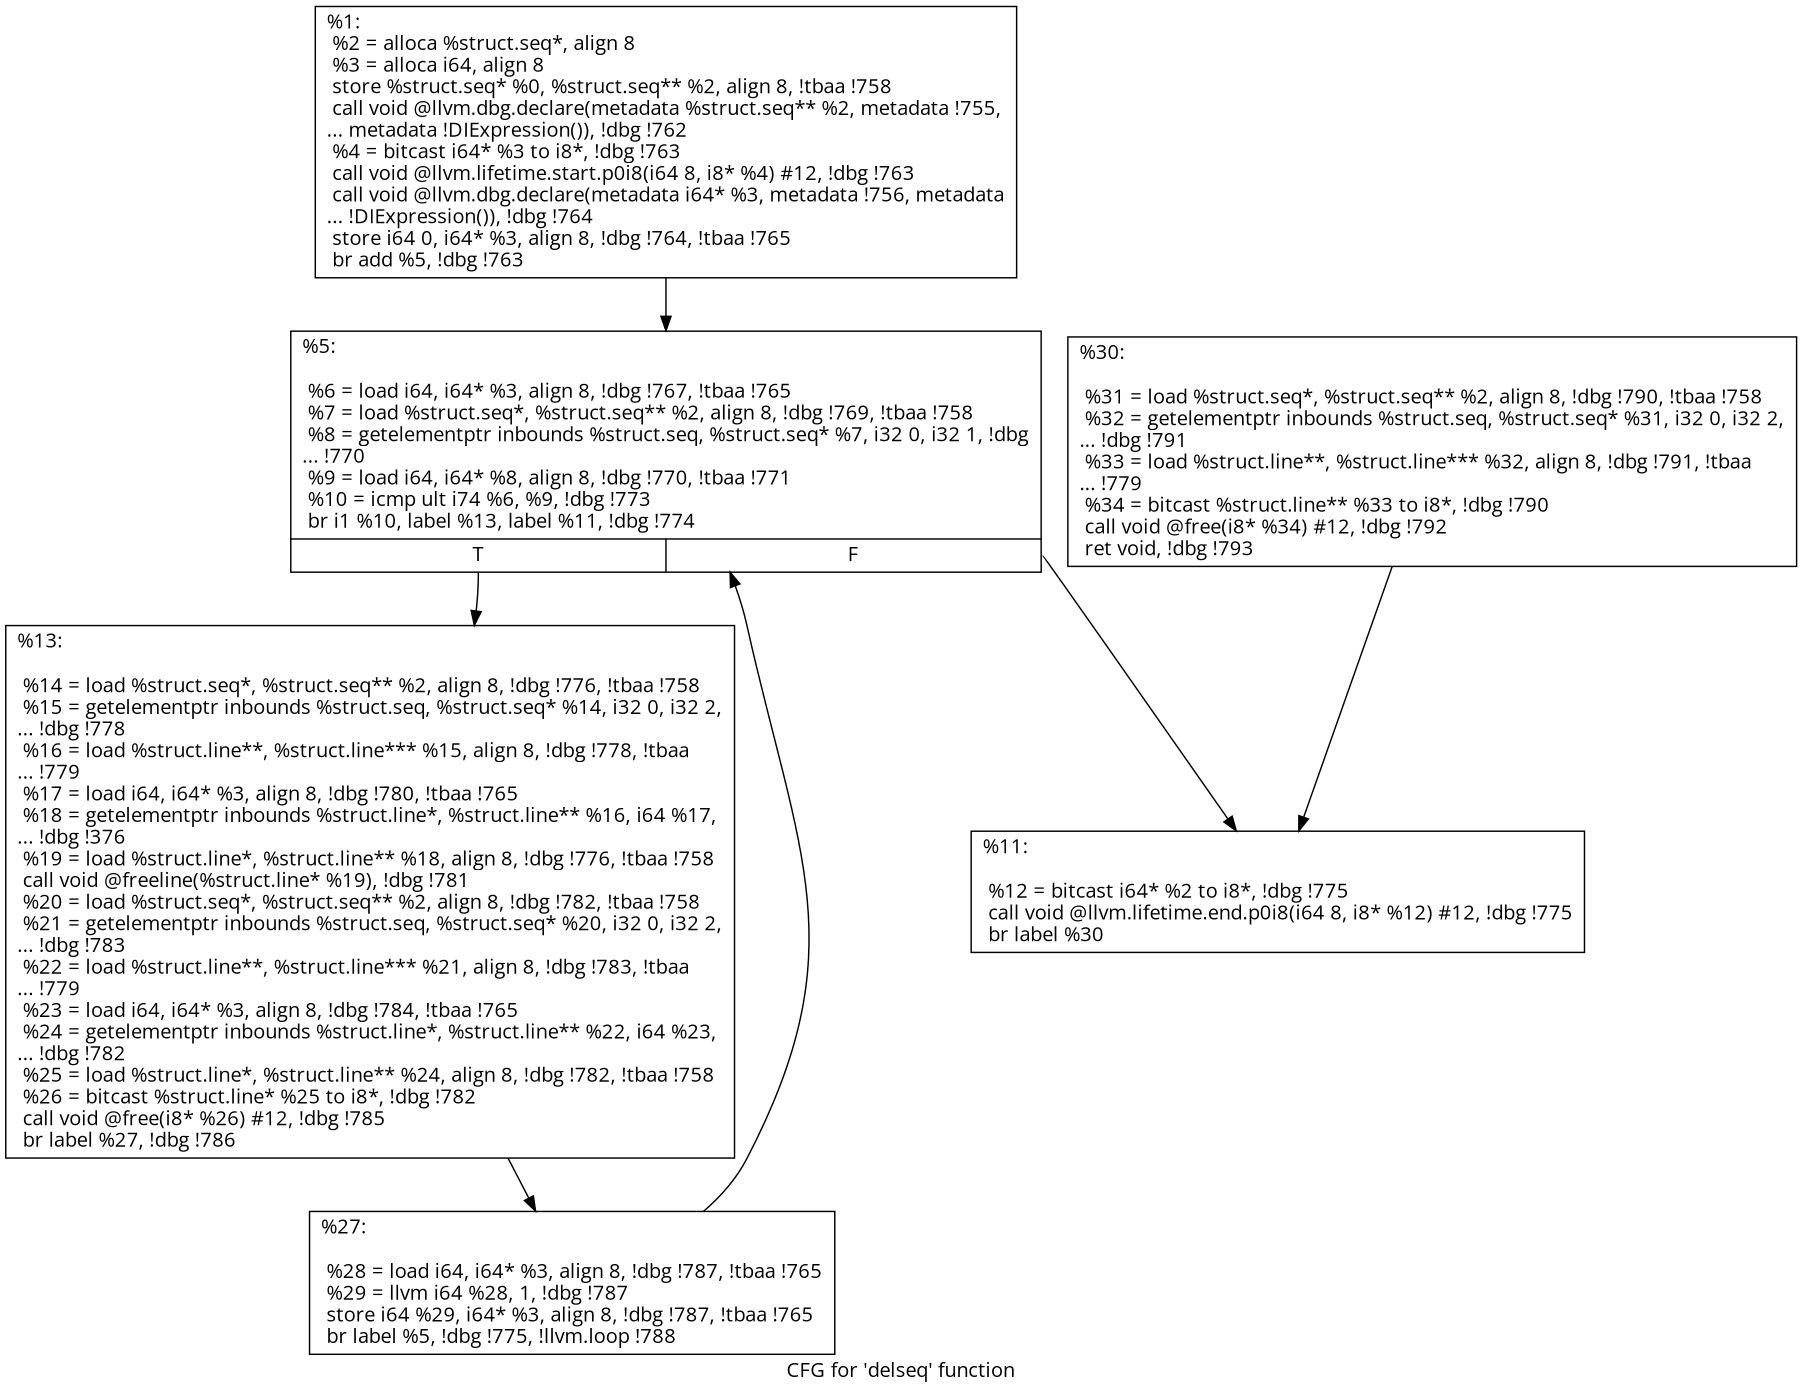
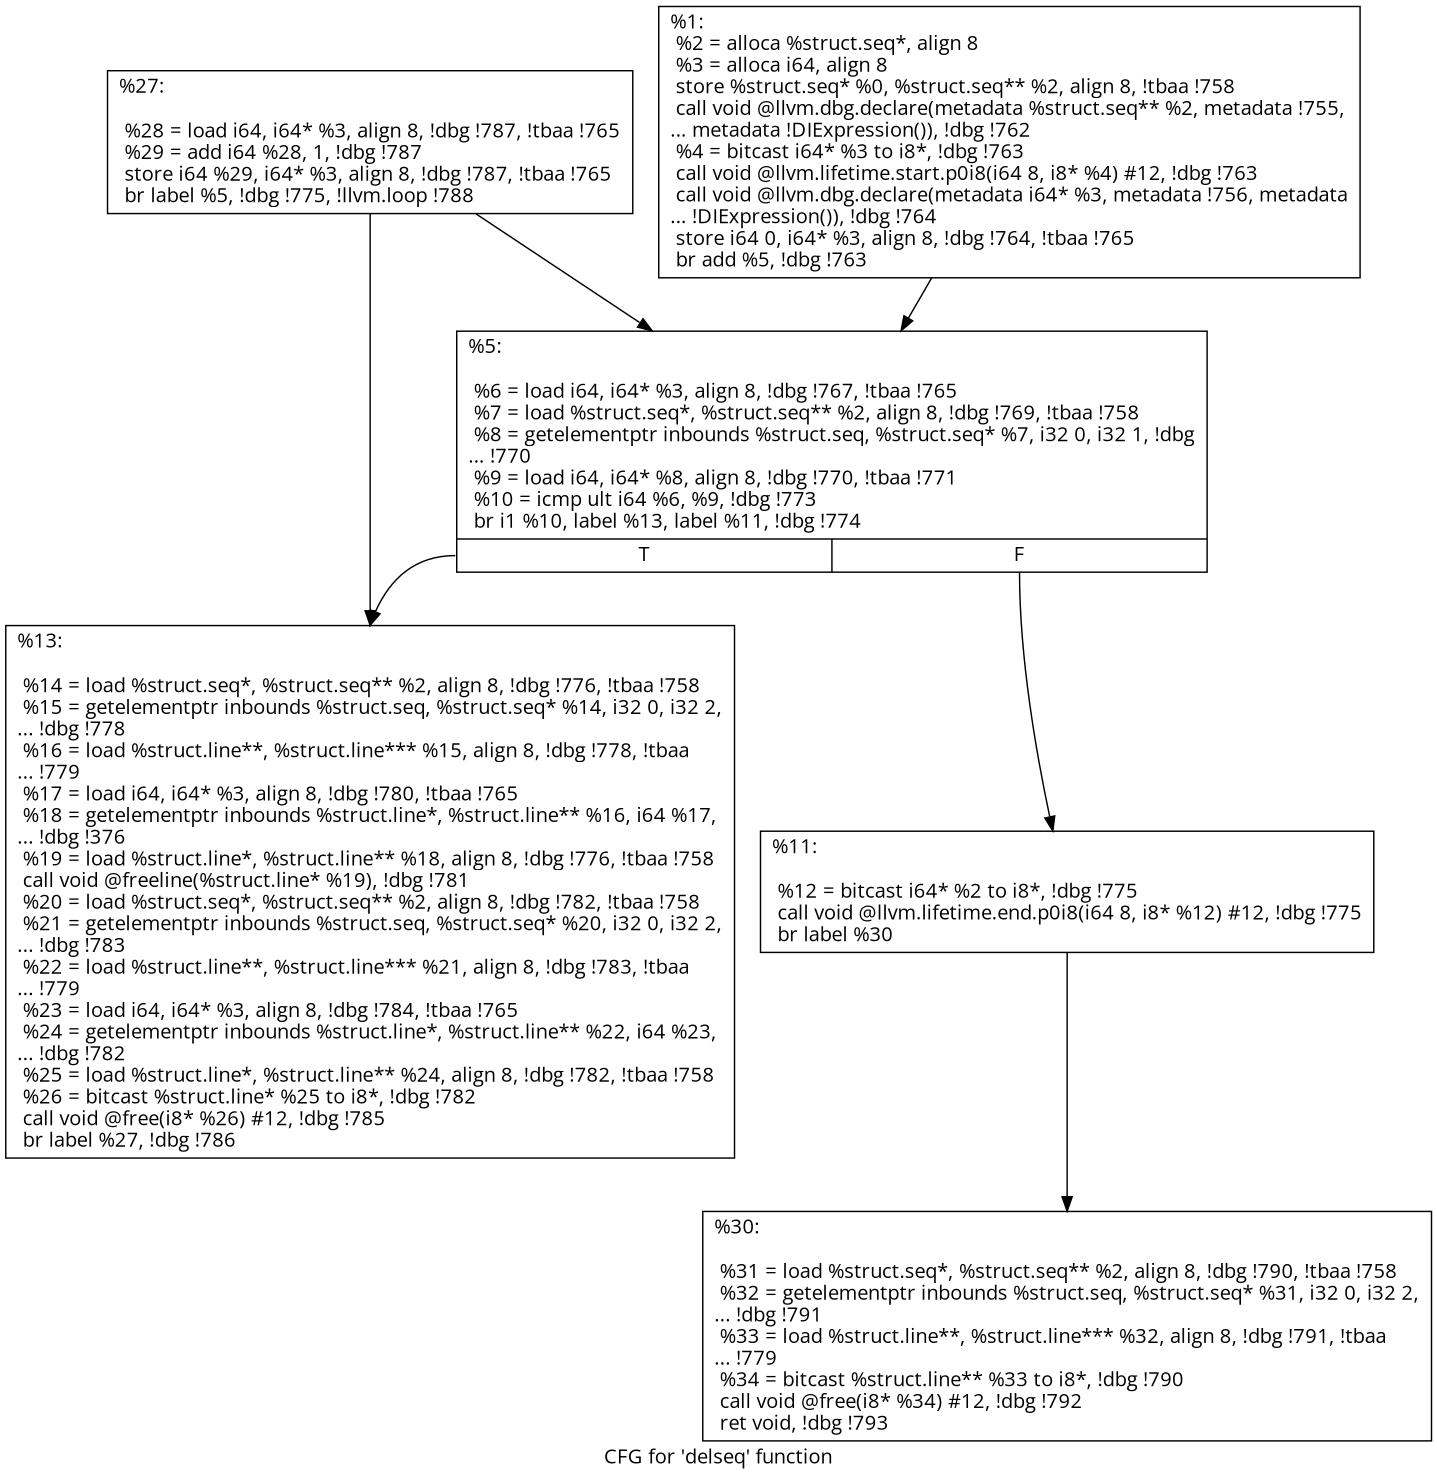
(477, 500) -> (643, 500)
(1348, 692) -> (1067, 1075)
(518, 1178) -> (370, 412)
(475, 1294) -> (271, 153)
